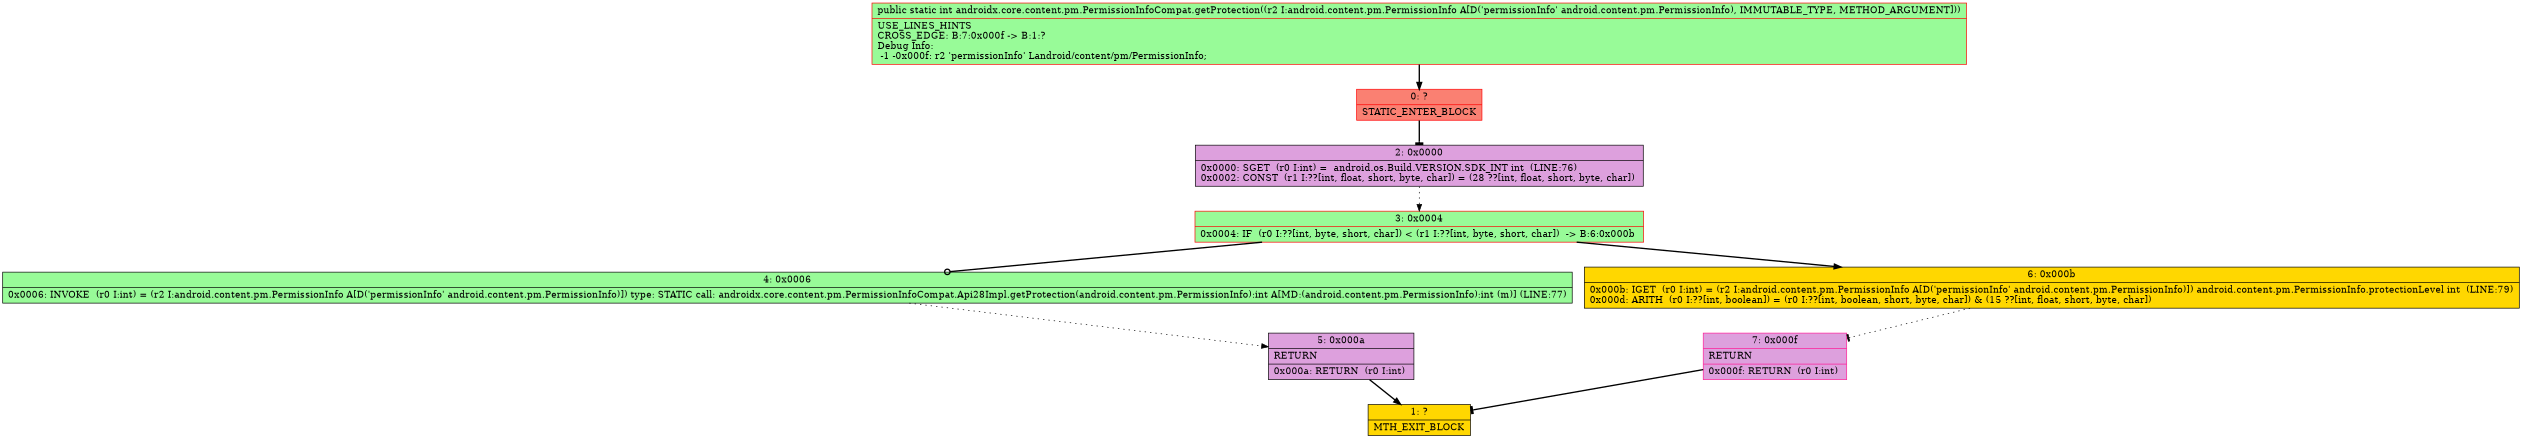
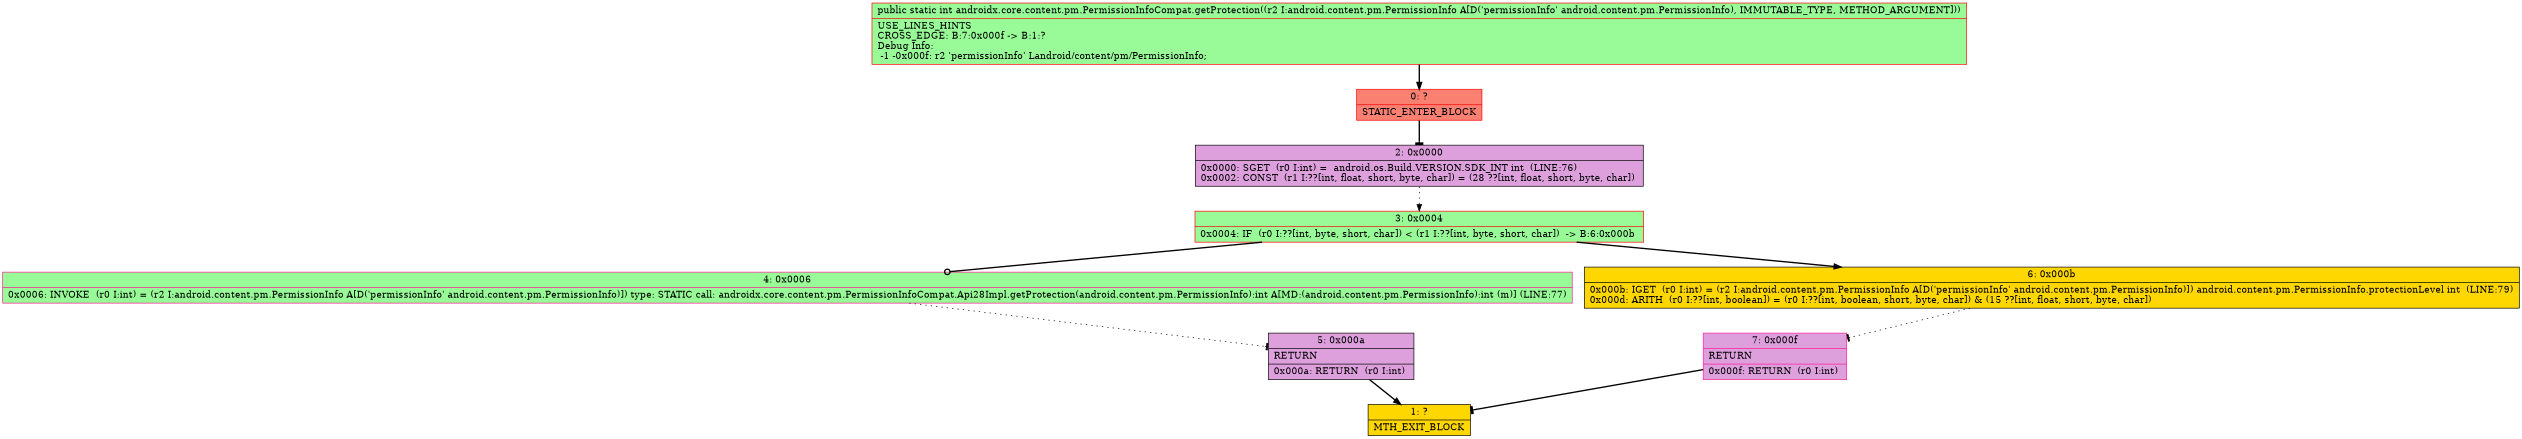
(787, 288) -> (787, 288)
(1085, 325) -> (1087, 325)
